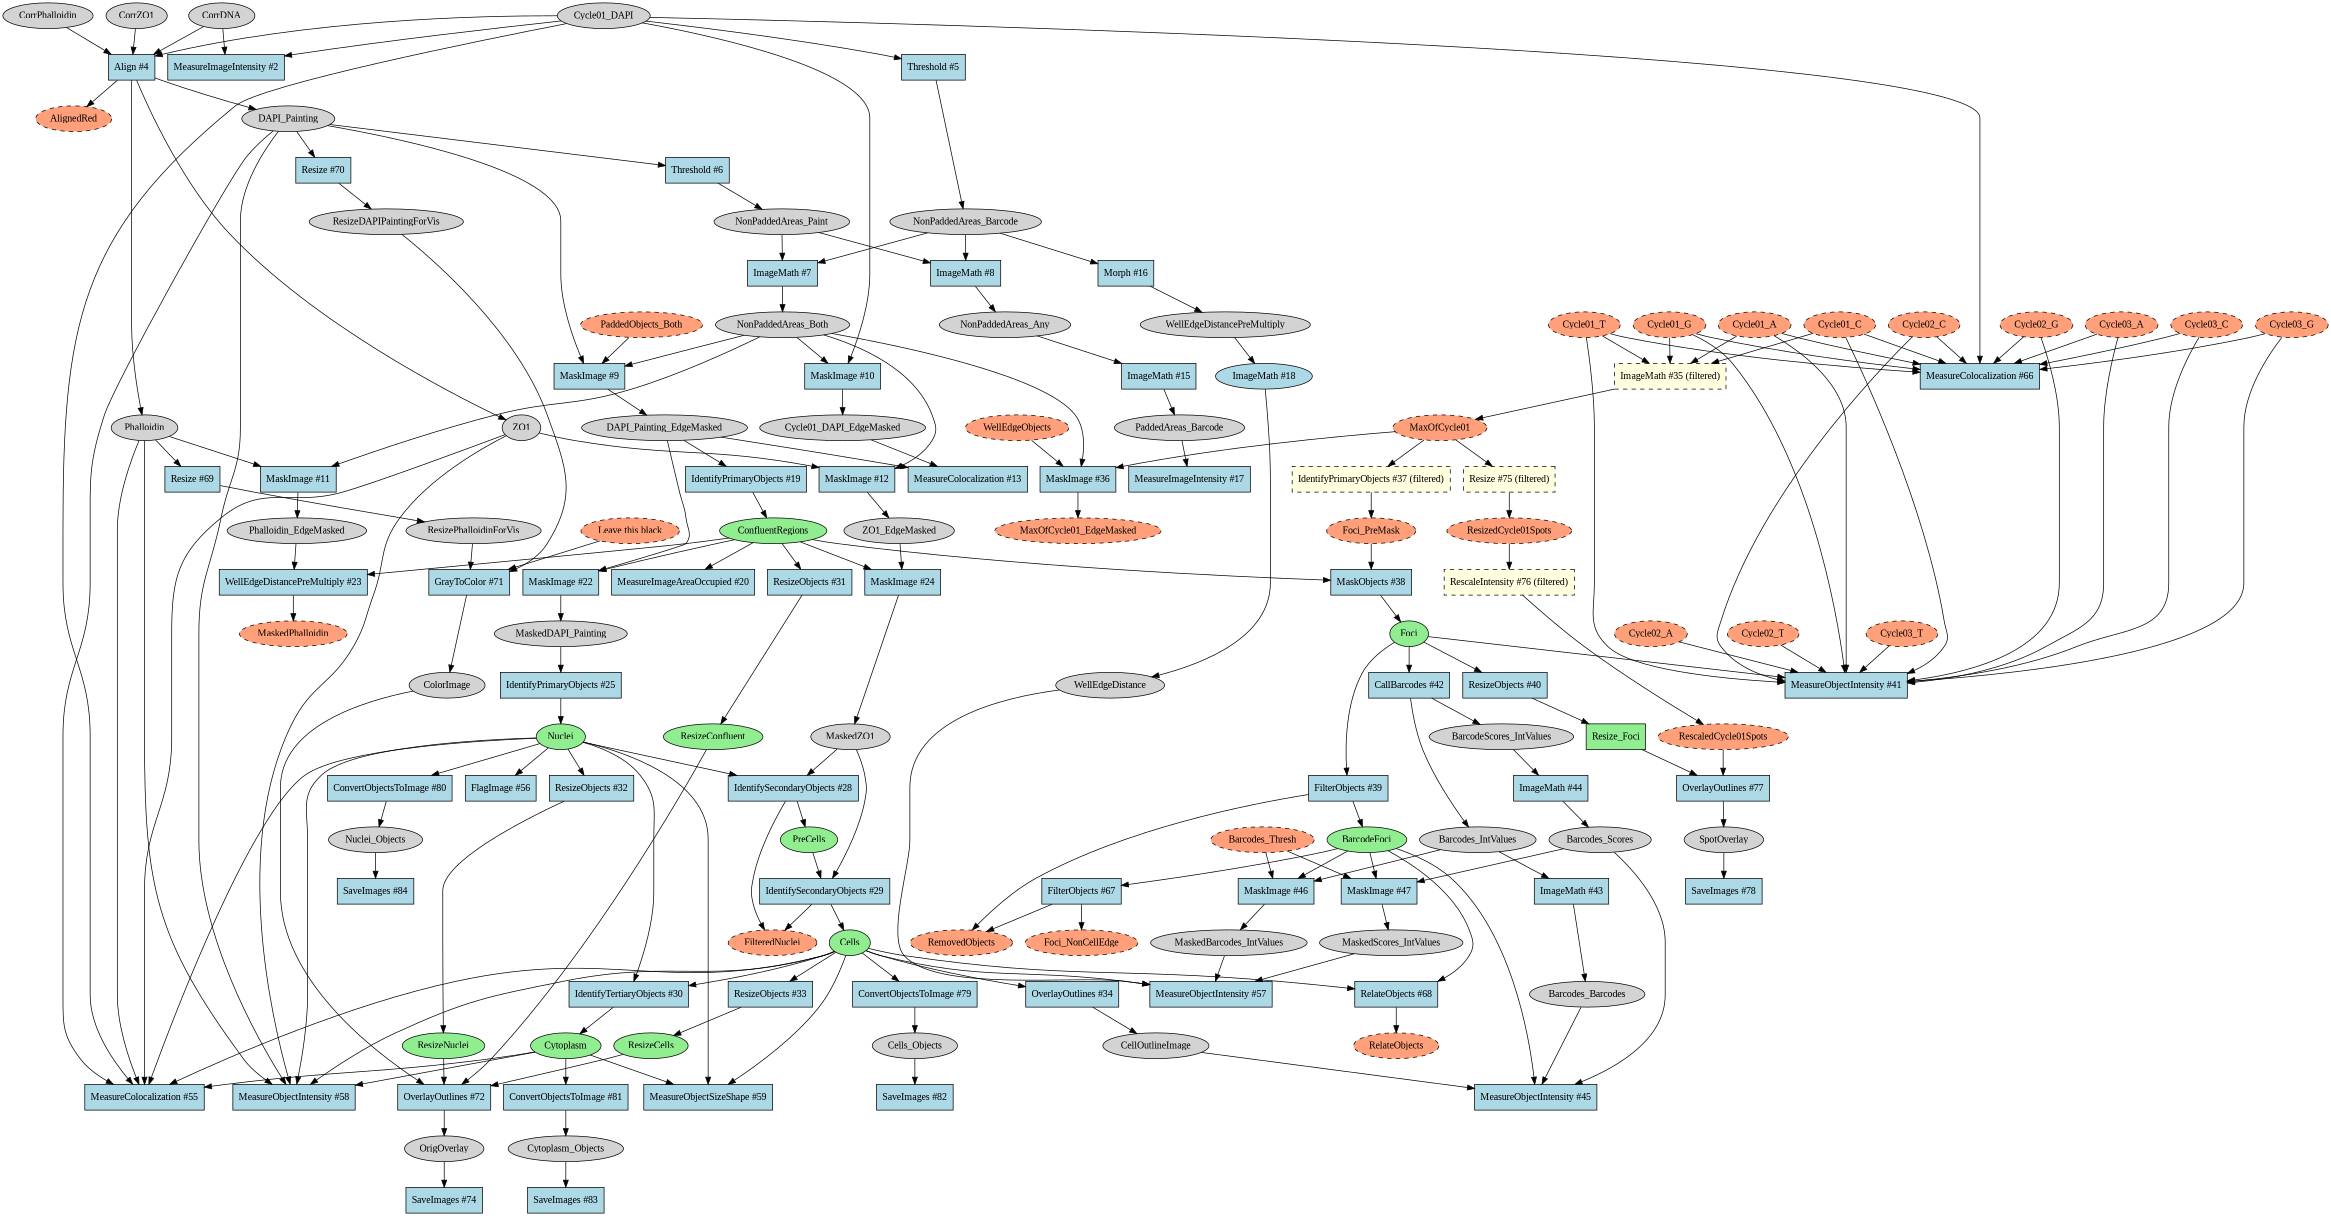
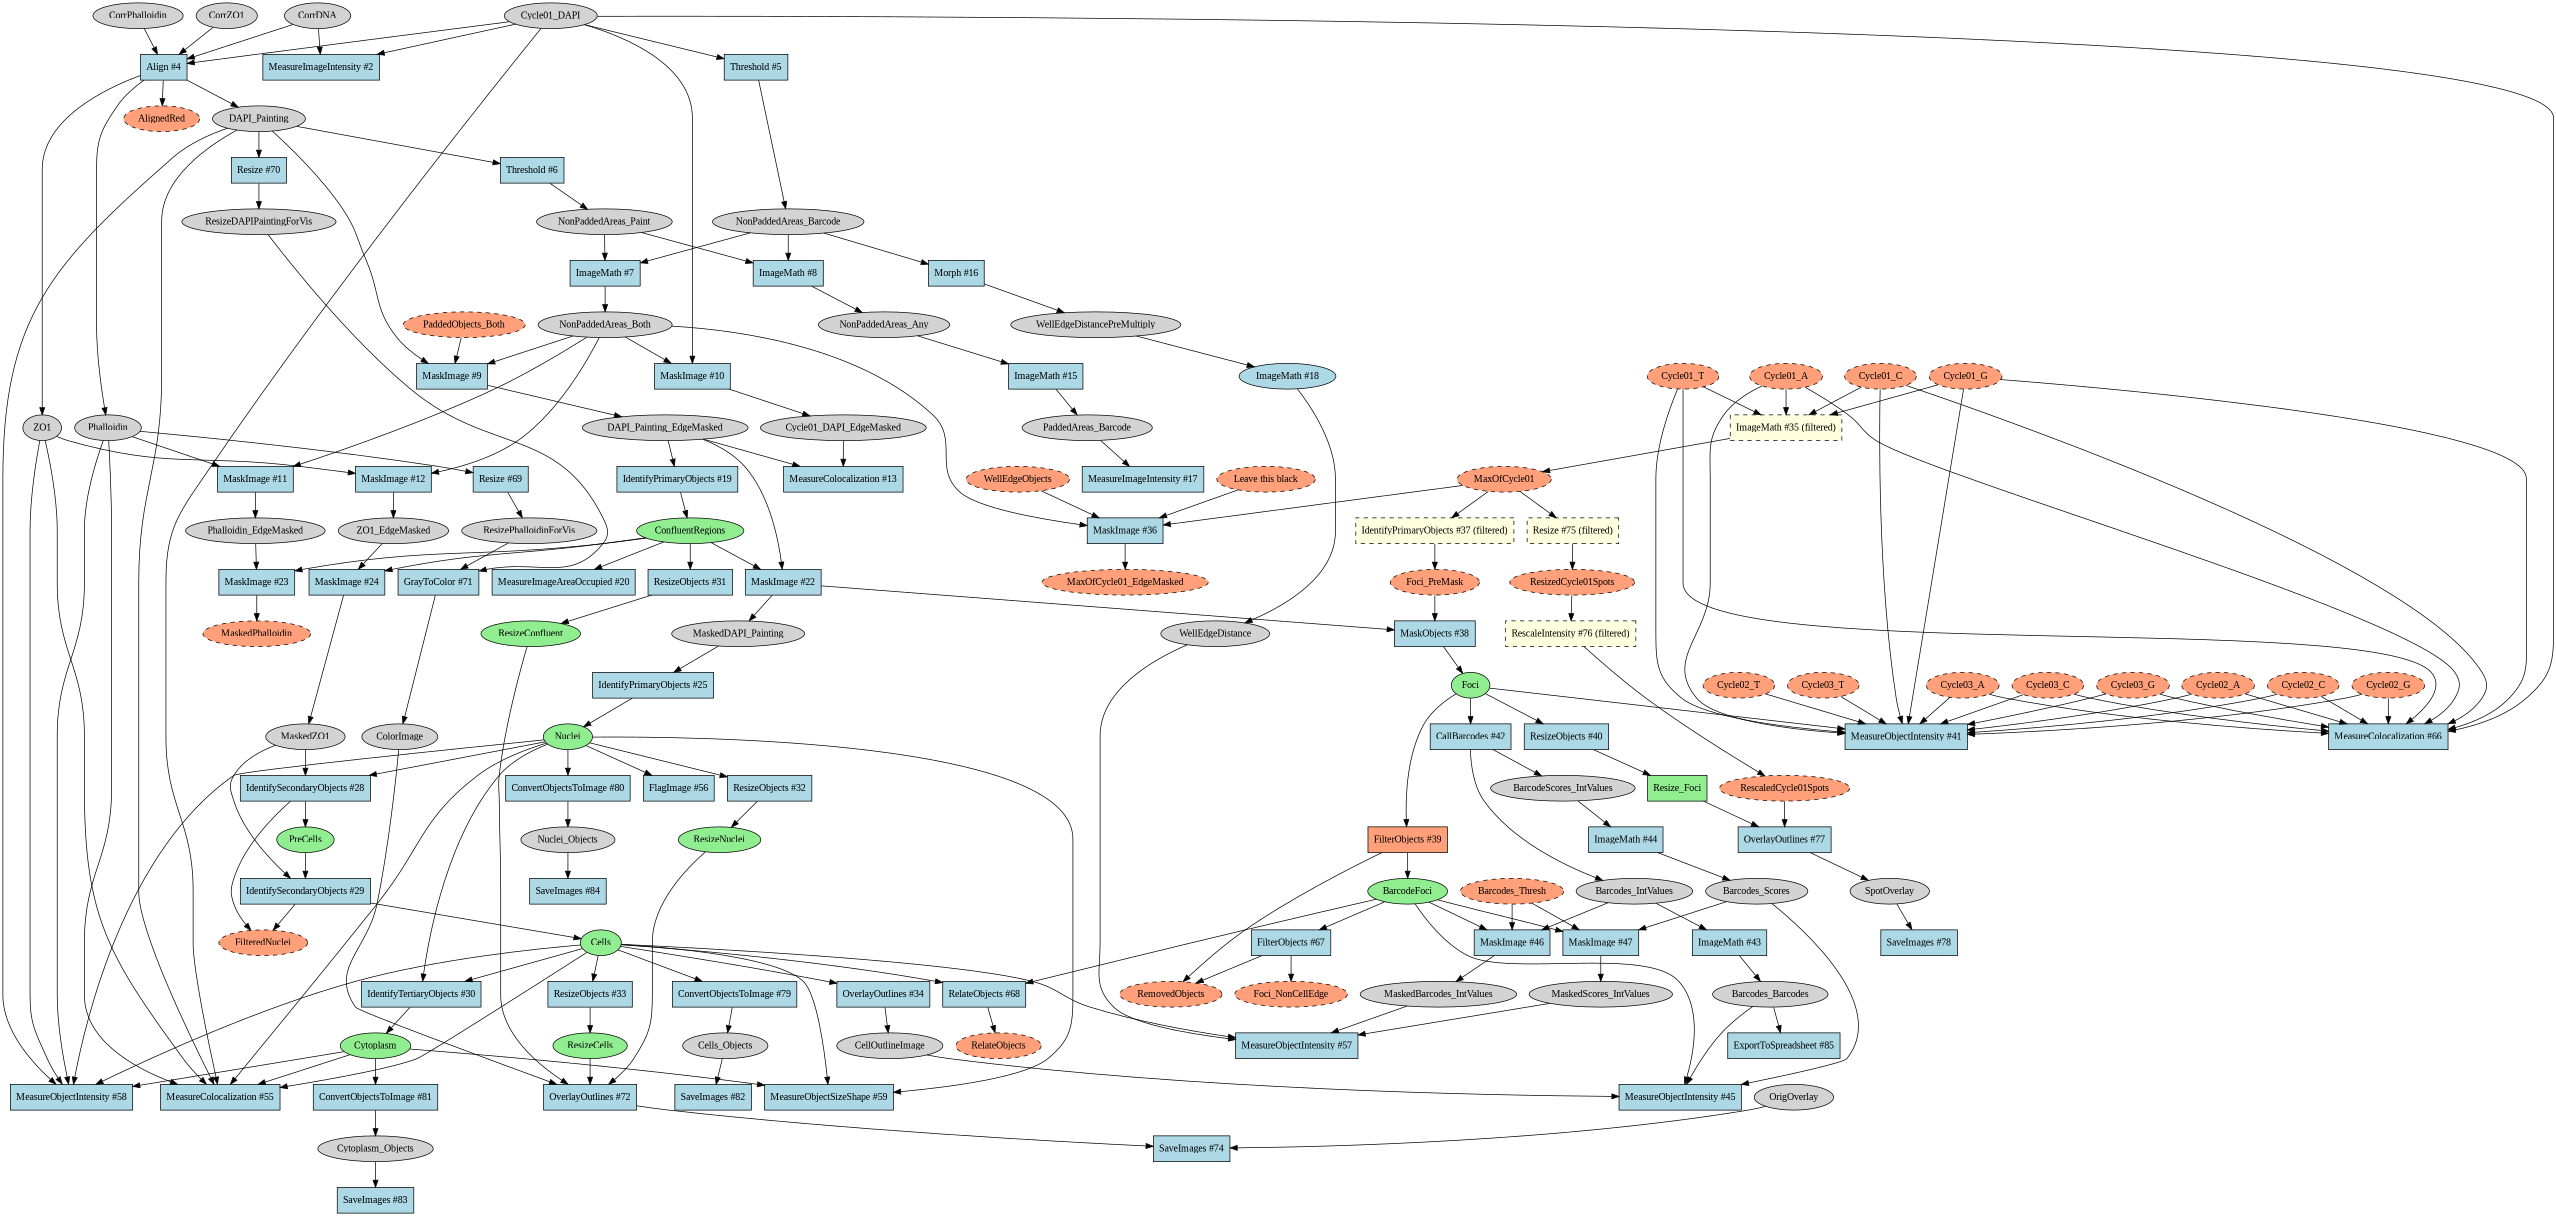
(568, 551) -> (1202, 503)
(1067, 566) -> (1104, 608)
(293, 582) -> (257, 582)
none -> (2302, 711)
(1348, 788) -> (1408, 840)
none -> (1784, 1046)
(444, 1119) -> (891, 1130)
